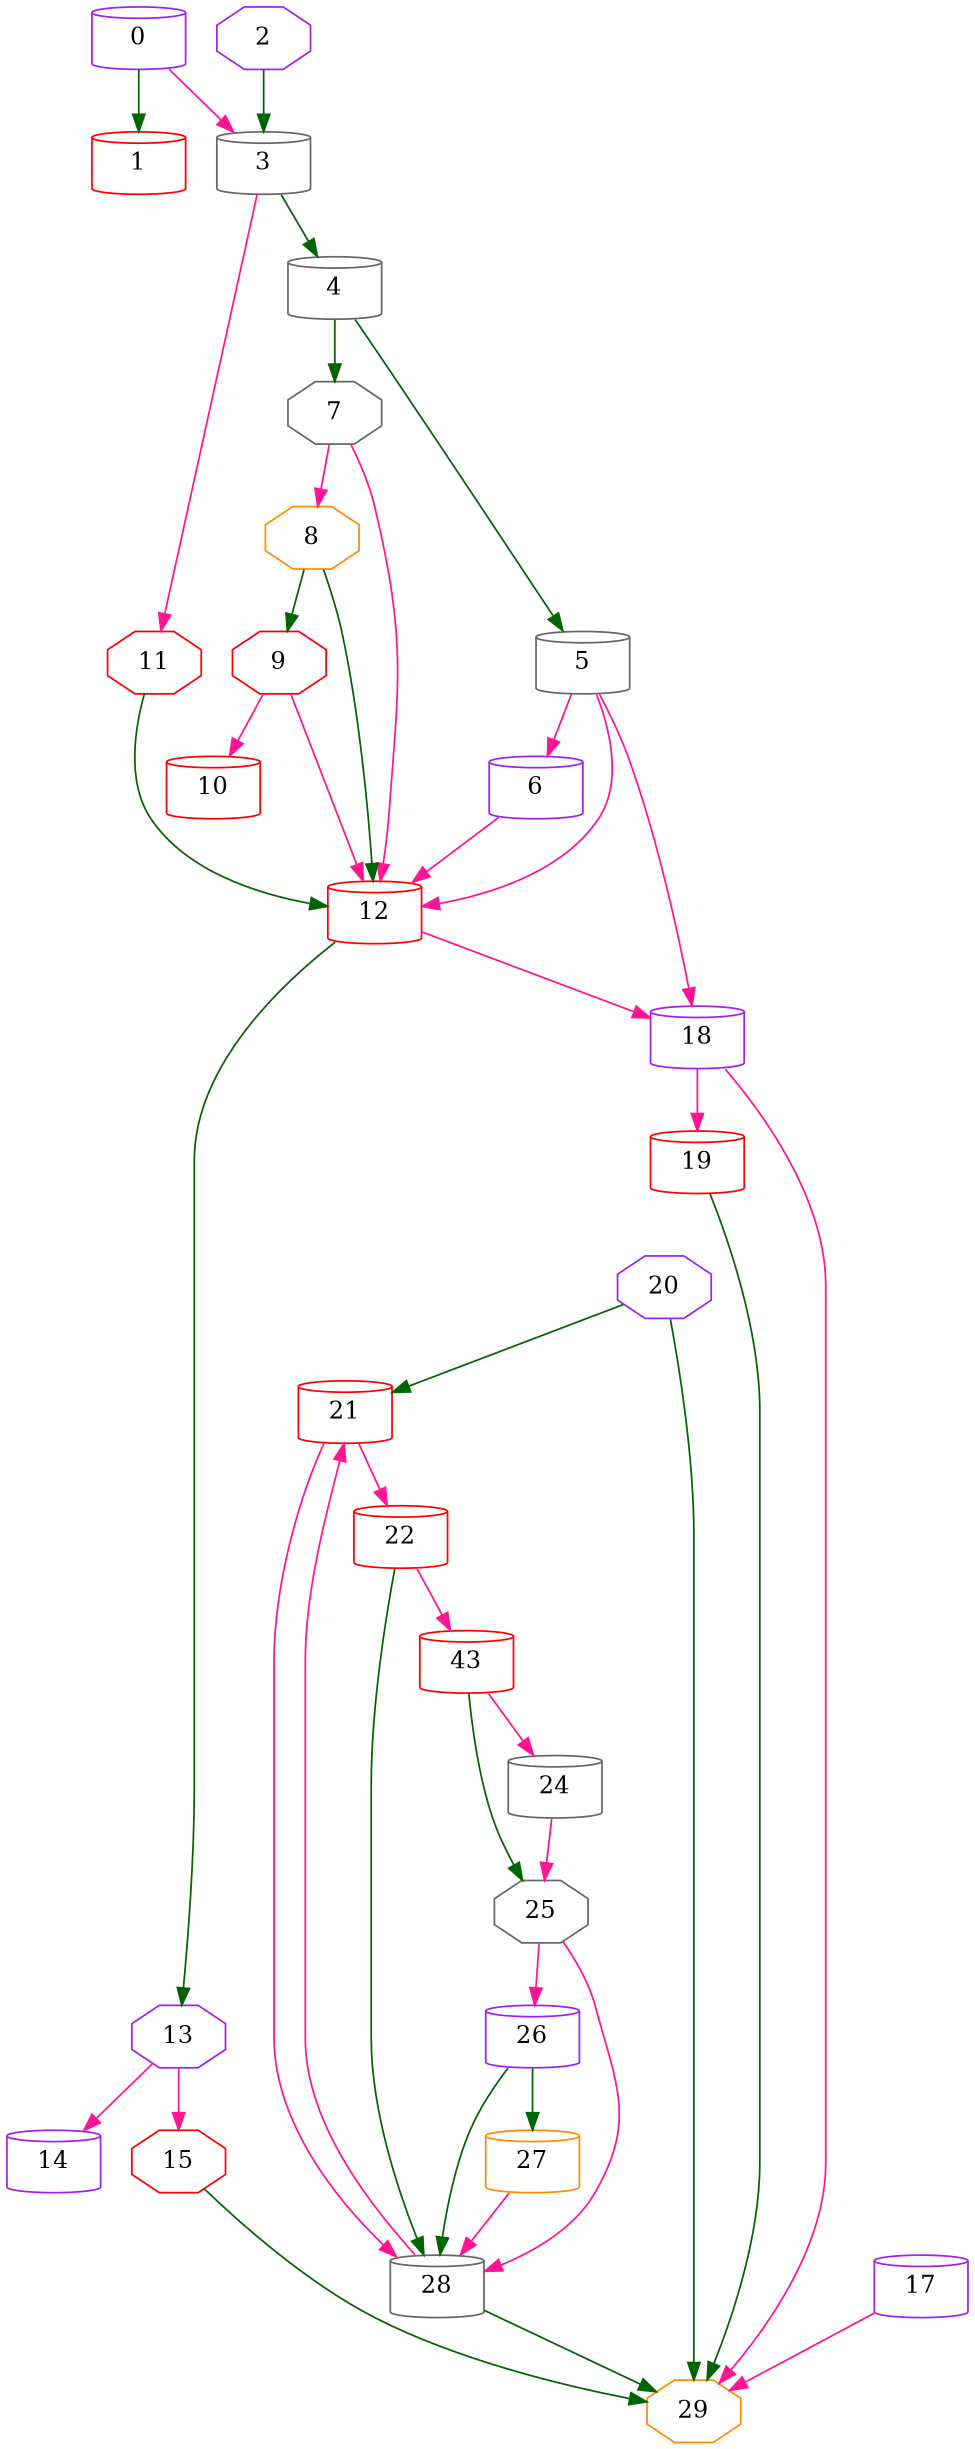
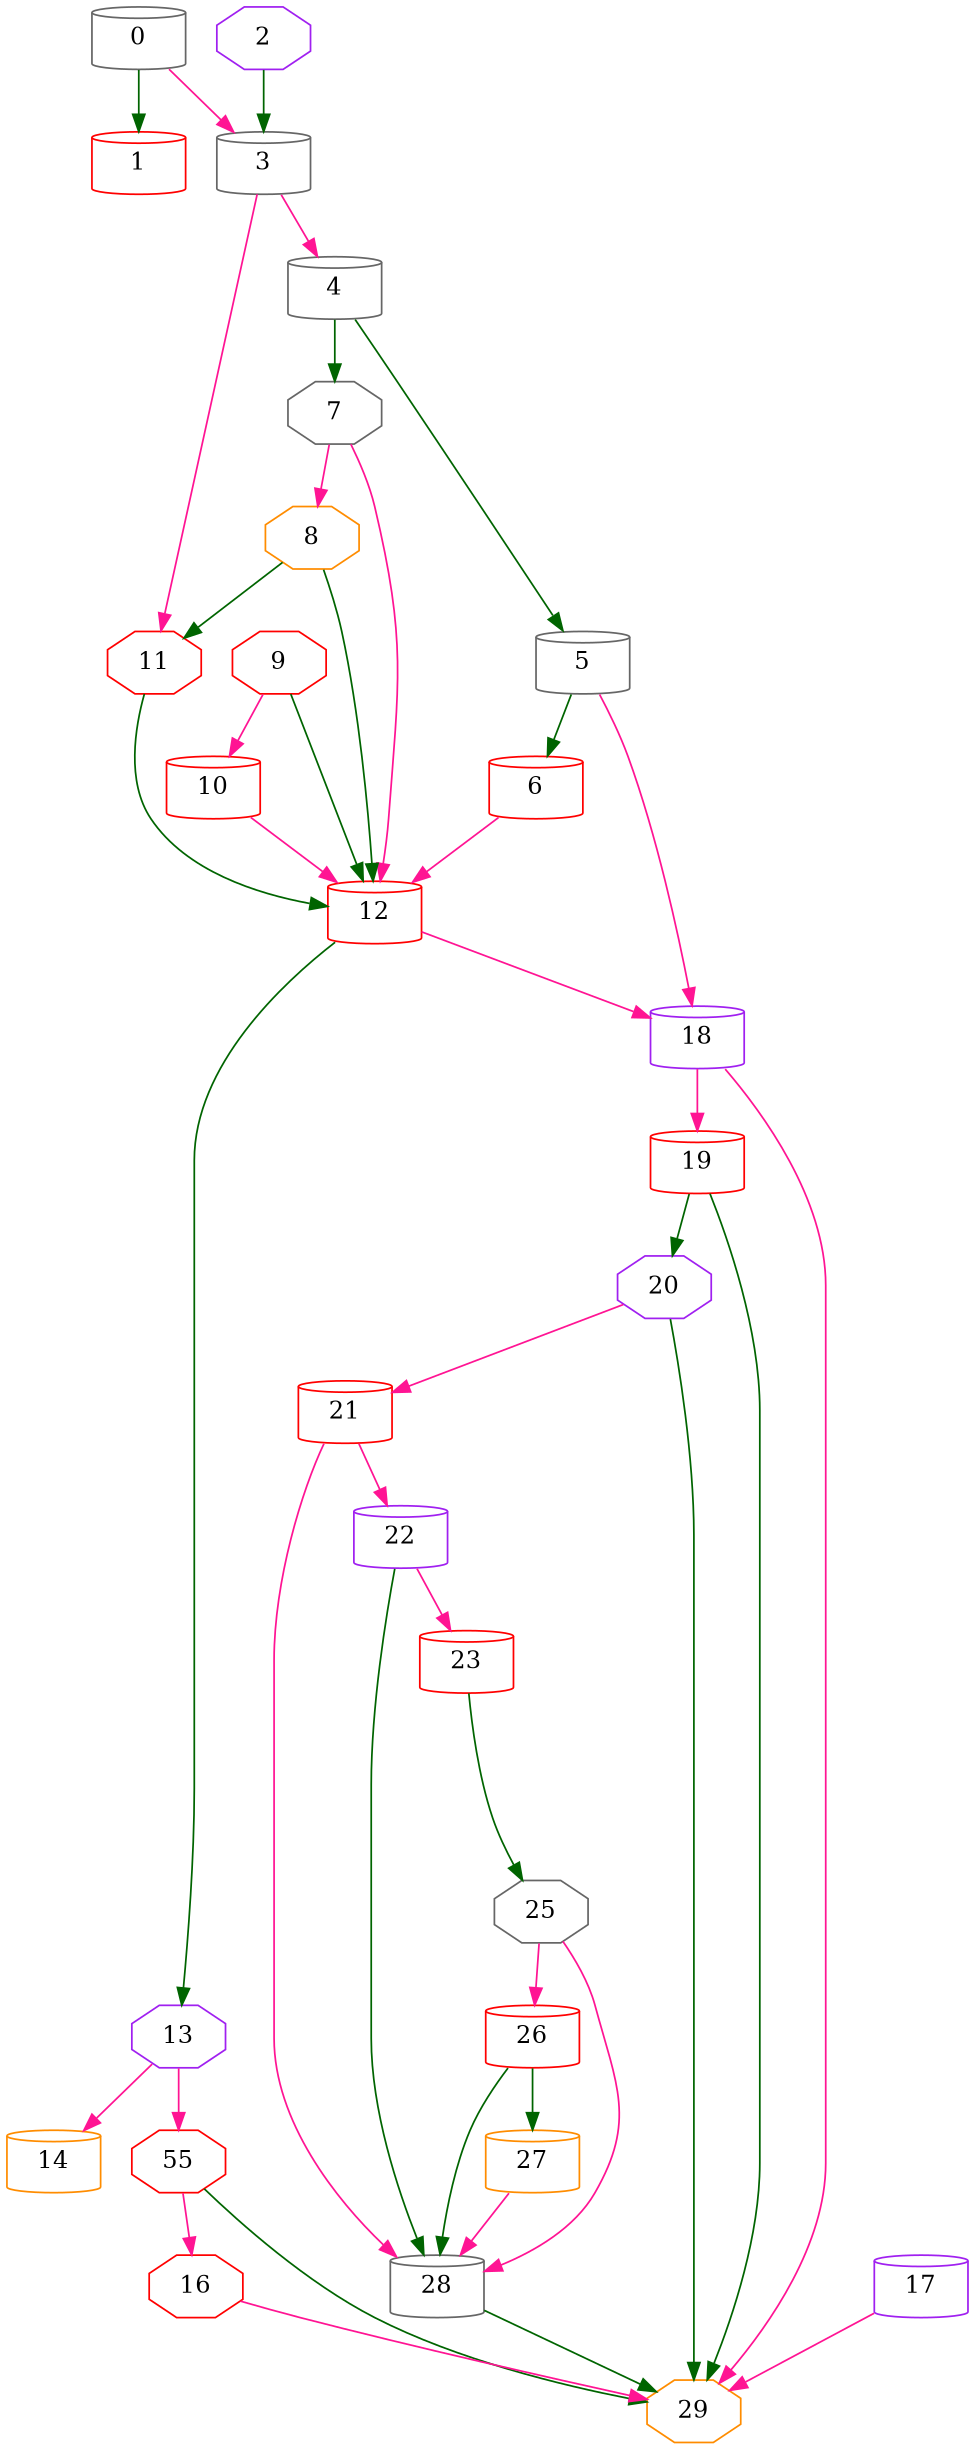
(139, 38) -> (139, 38)
(295, 218) -> (295, 218)
(298, 592) -> (240, 595)
(563, 717) -> (563, 717)
(324, 779) -> (324, 779)
(536, 788) -> (536, 788)
(581, 840) -> (287, 845)
none -> (683, 1216)
(516, 1345) -> (516, 1345)
(401, 1537) -> (401, 1537)
(467, 1662) -> (467, 1662)
(555, 1787) -> none
(305, 1872) -> none
(533, 2037) -> (533, 2037)
(54, 2161) -> (54, 2161)
(179, 2161) -> (179, 2161)
none -> (196, 2286)
